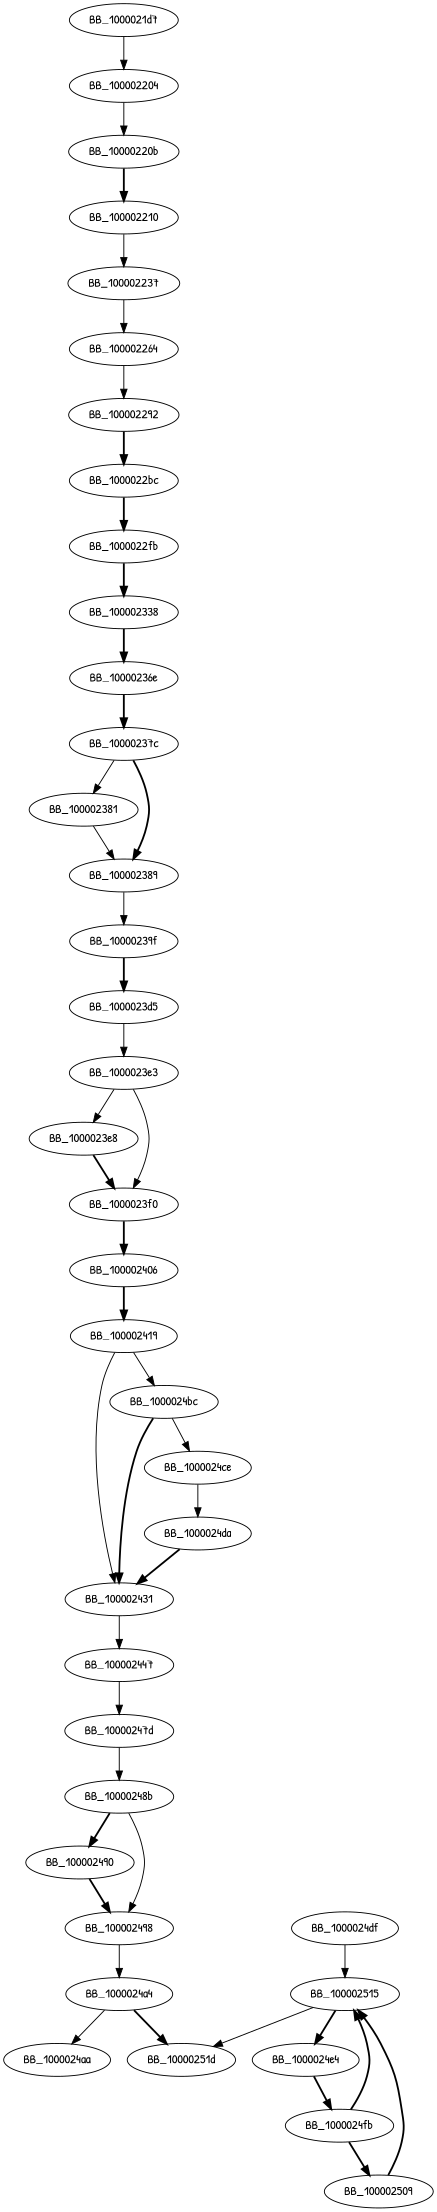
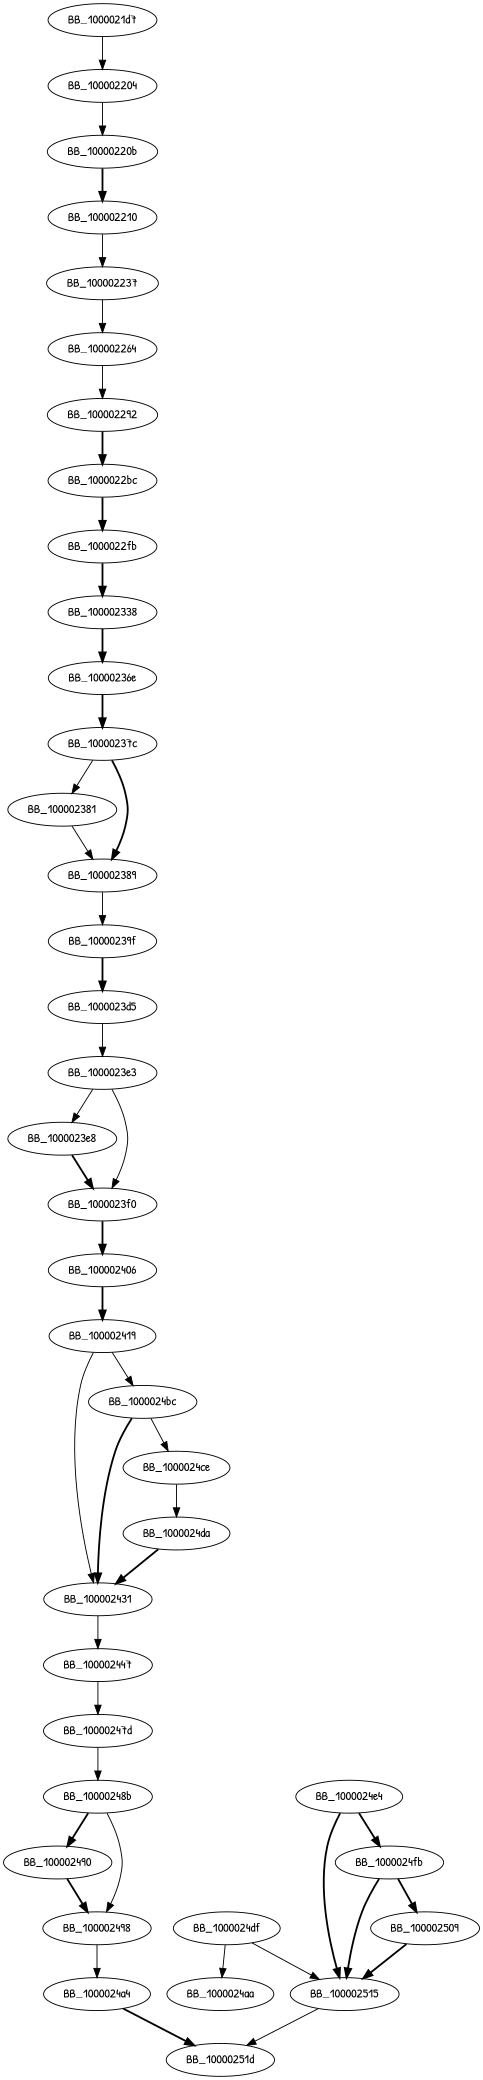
(328, 2023) -> (324, 1890)
(91, 2024) -> (224, 1957)
